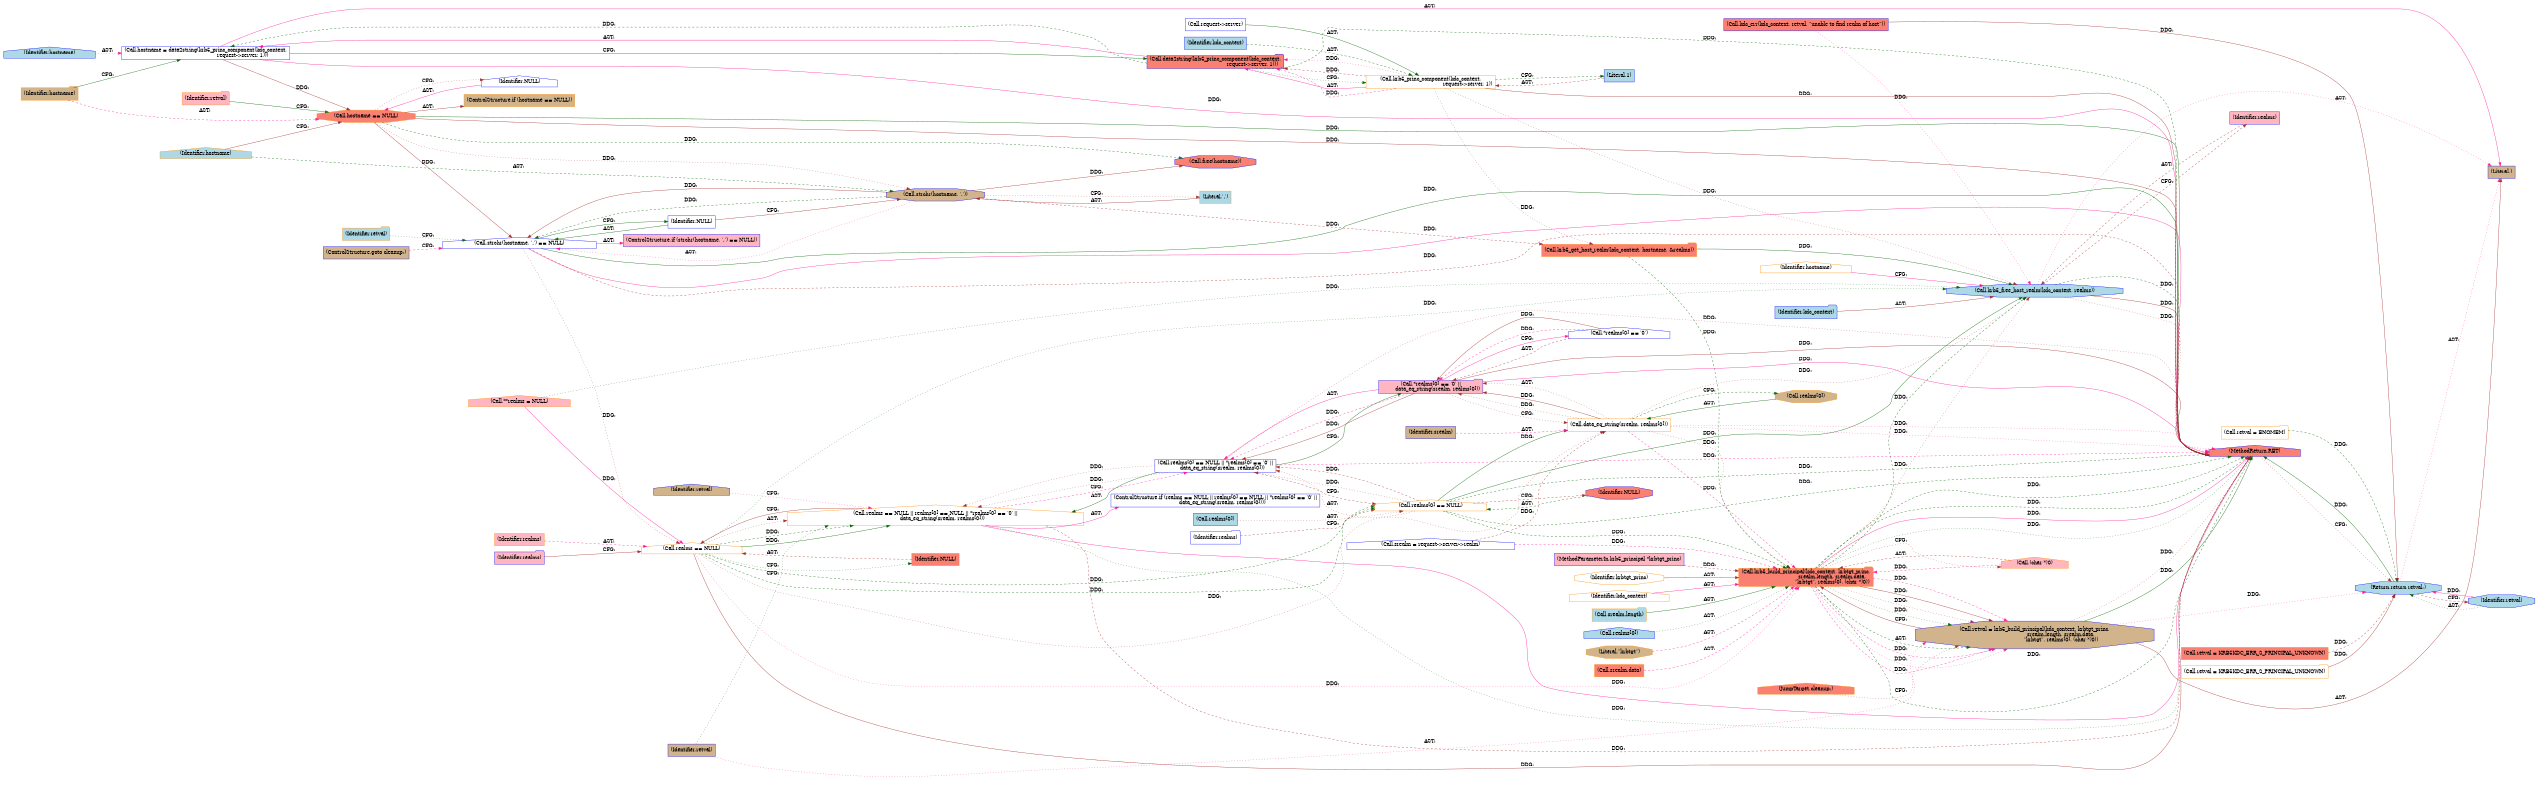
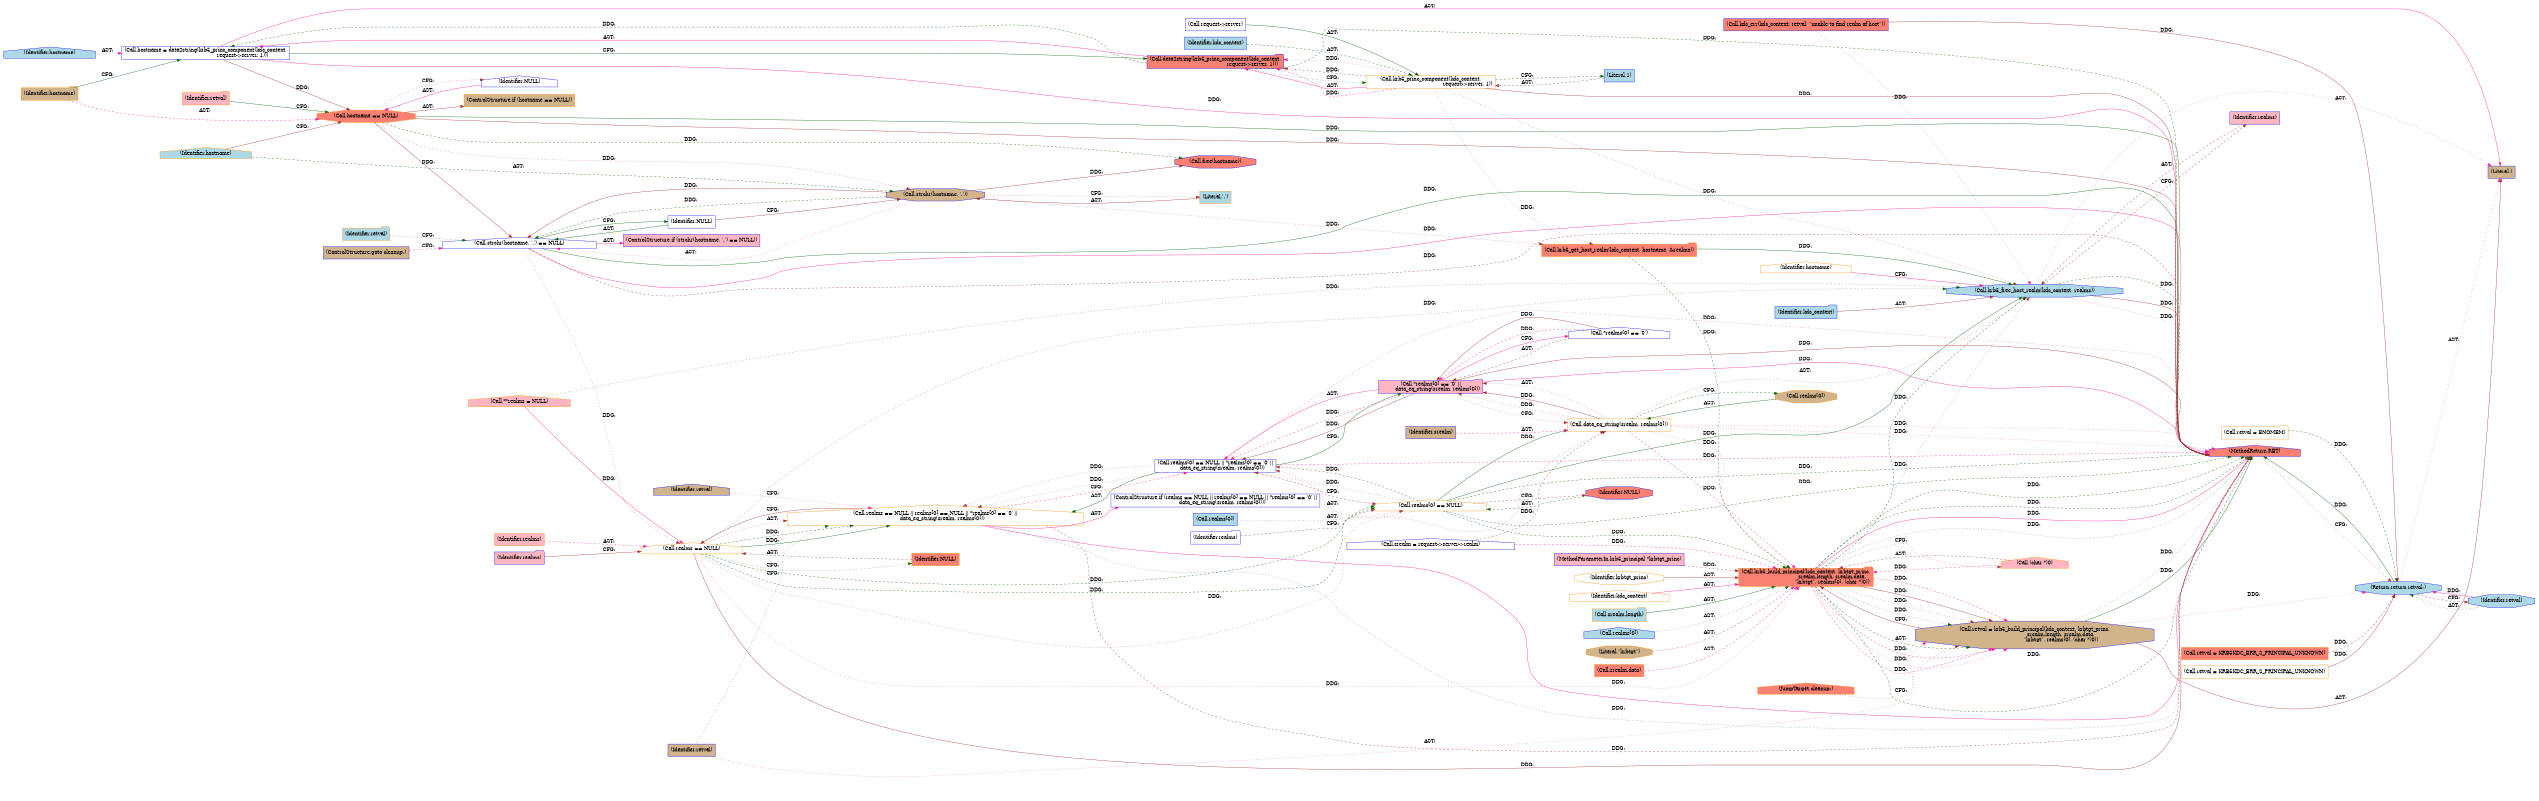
(1259, 221) -> (1259, 221)
(1806, 371) -> (1806, 371)
